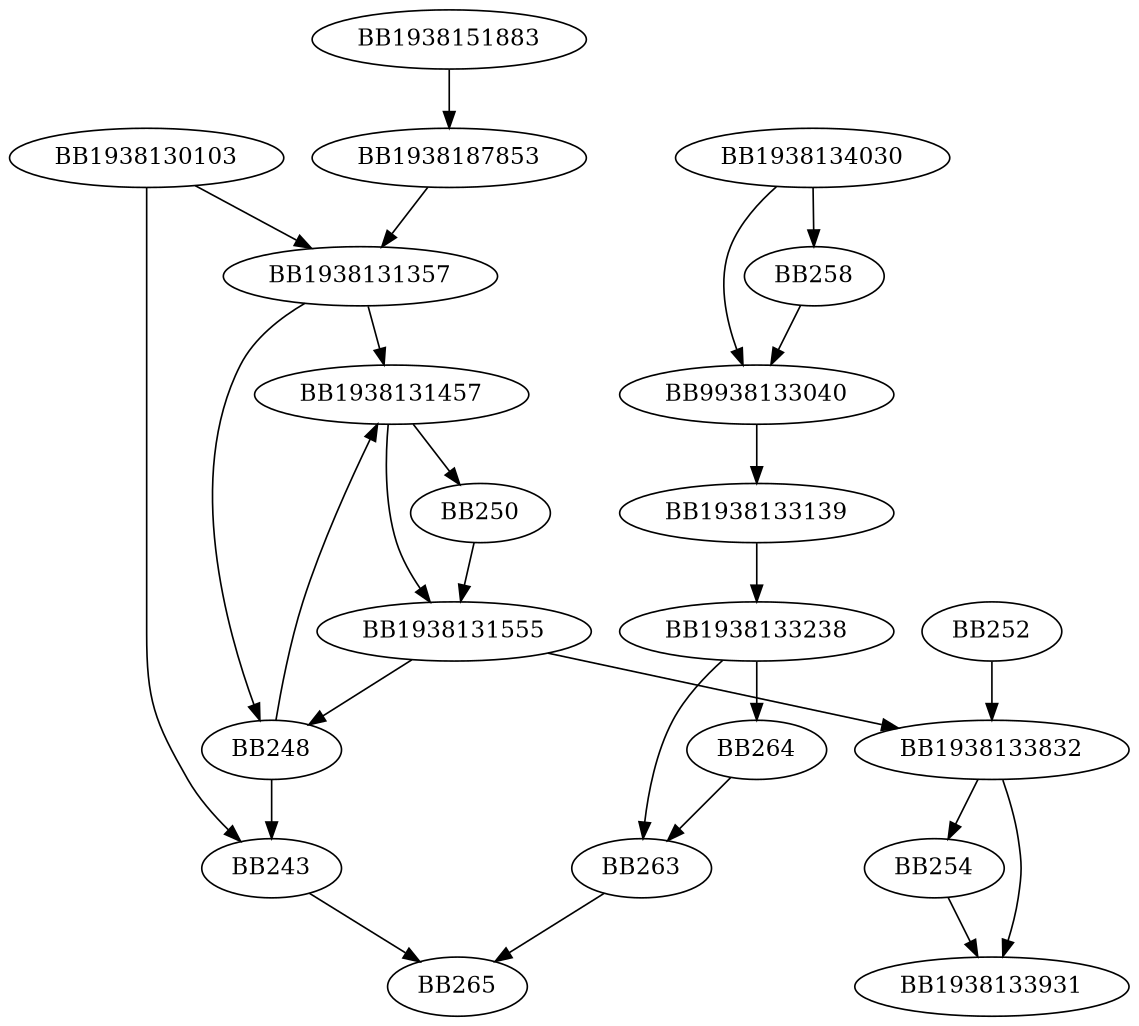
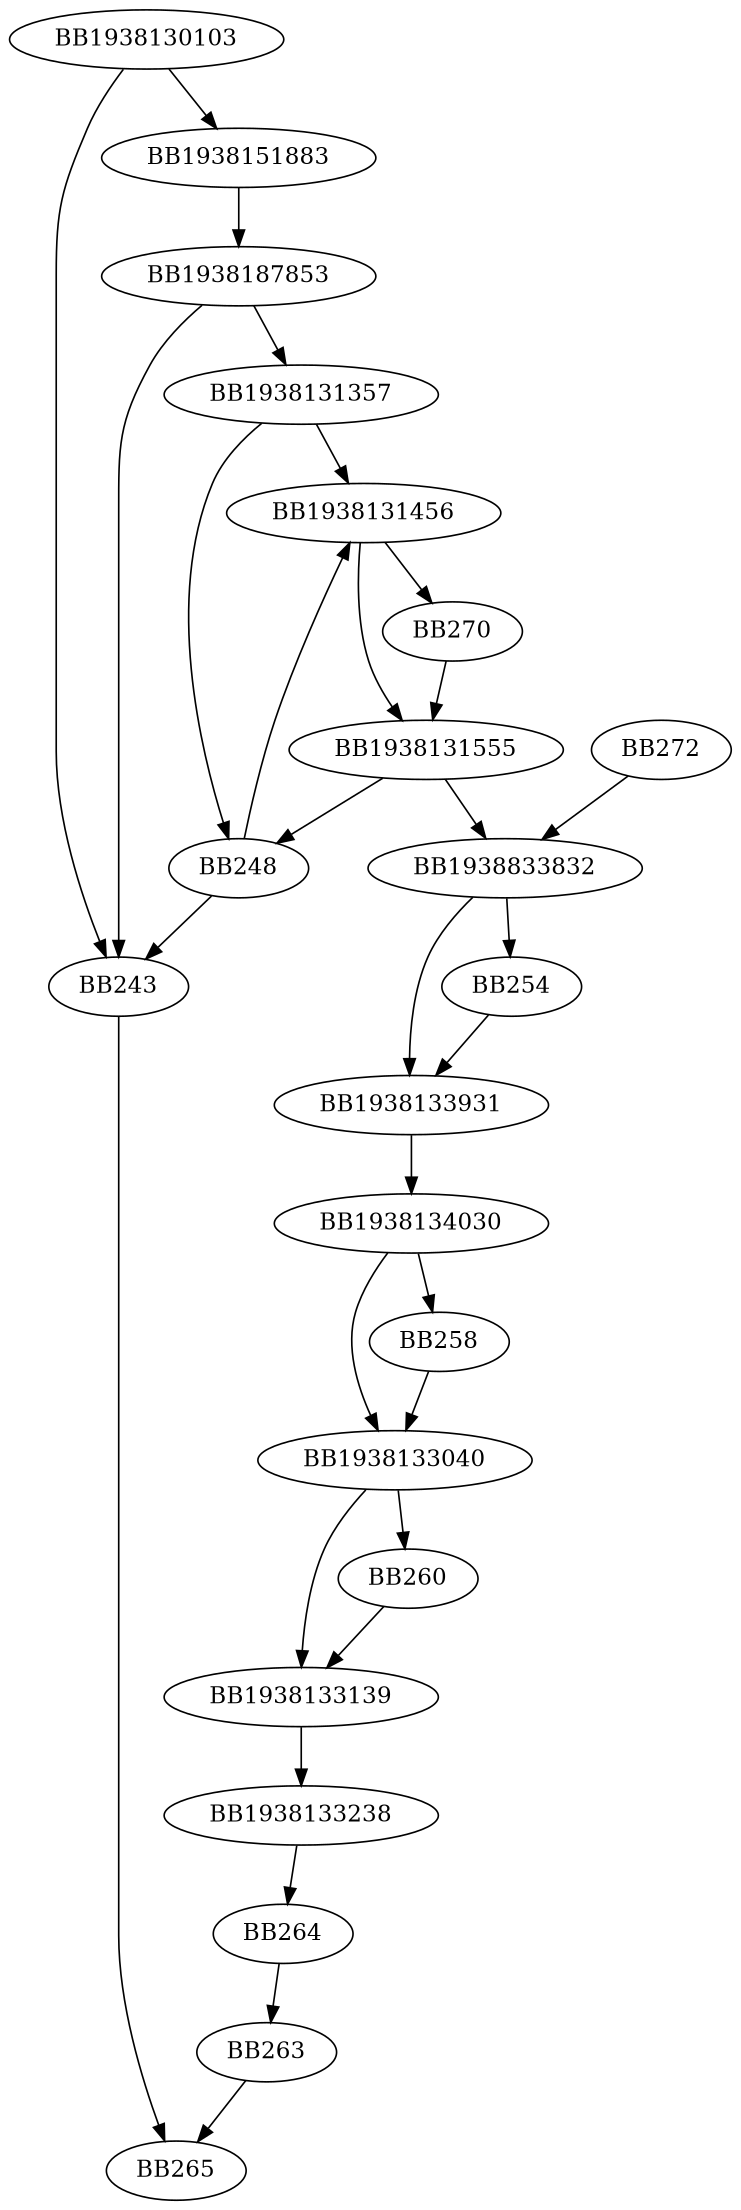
(246, 213) -> (188, 92)
(392, 395) -> (364, 513)
(757, 395) -> (395, 1460)
(480, 513) -> (453, 631)
none -> (119, 610)
(992, 631) -> (661, 750)
(667, 733) -> none
(992, 750) -> (505, 868)
none -> (411, 1156)
none -> (408, 1579)
